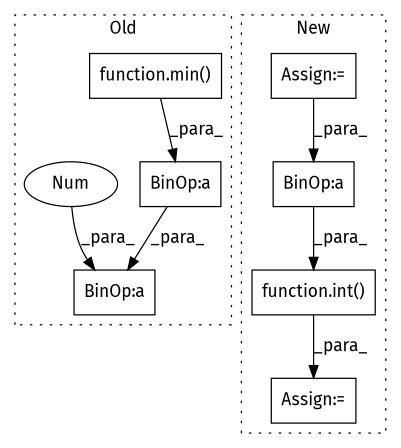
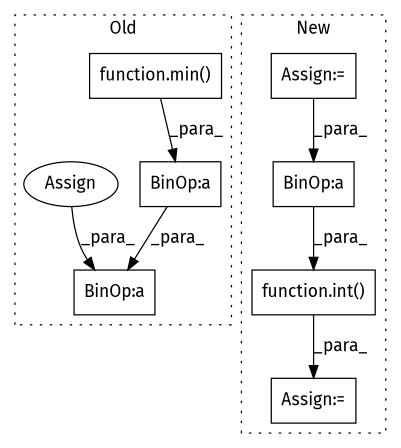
(71, 184) -> (71, 184)
